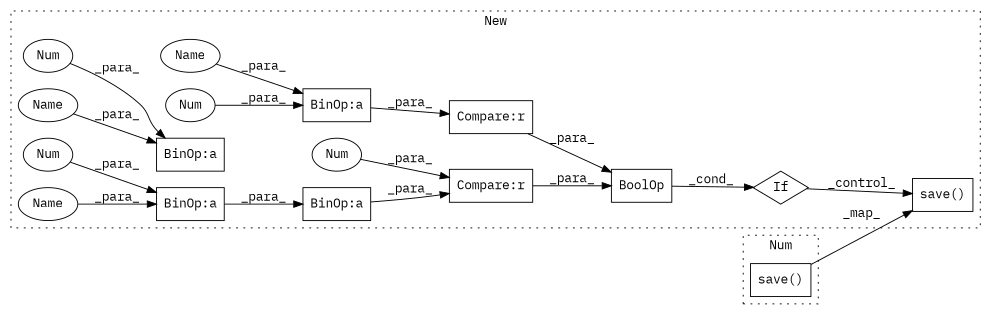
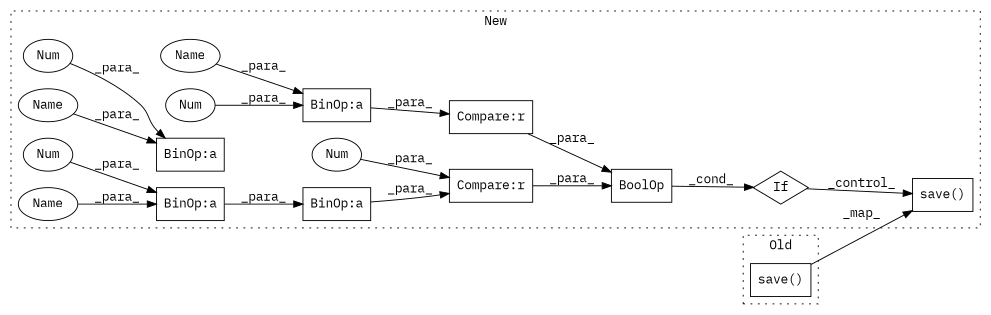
(781, 246) -> (781, 246)
